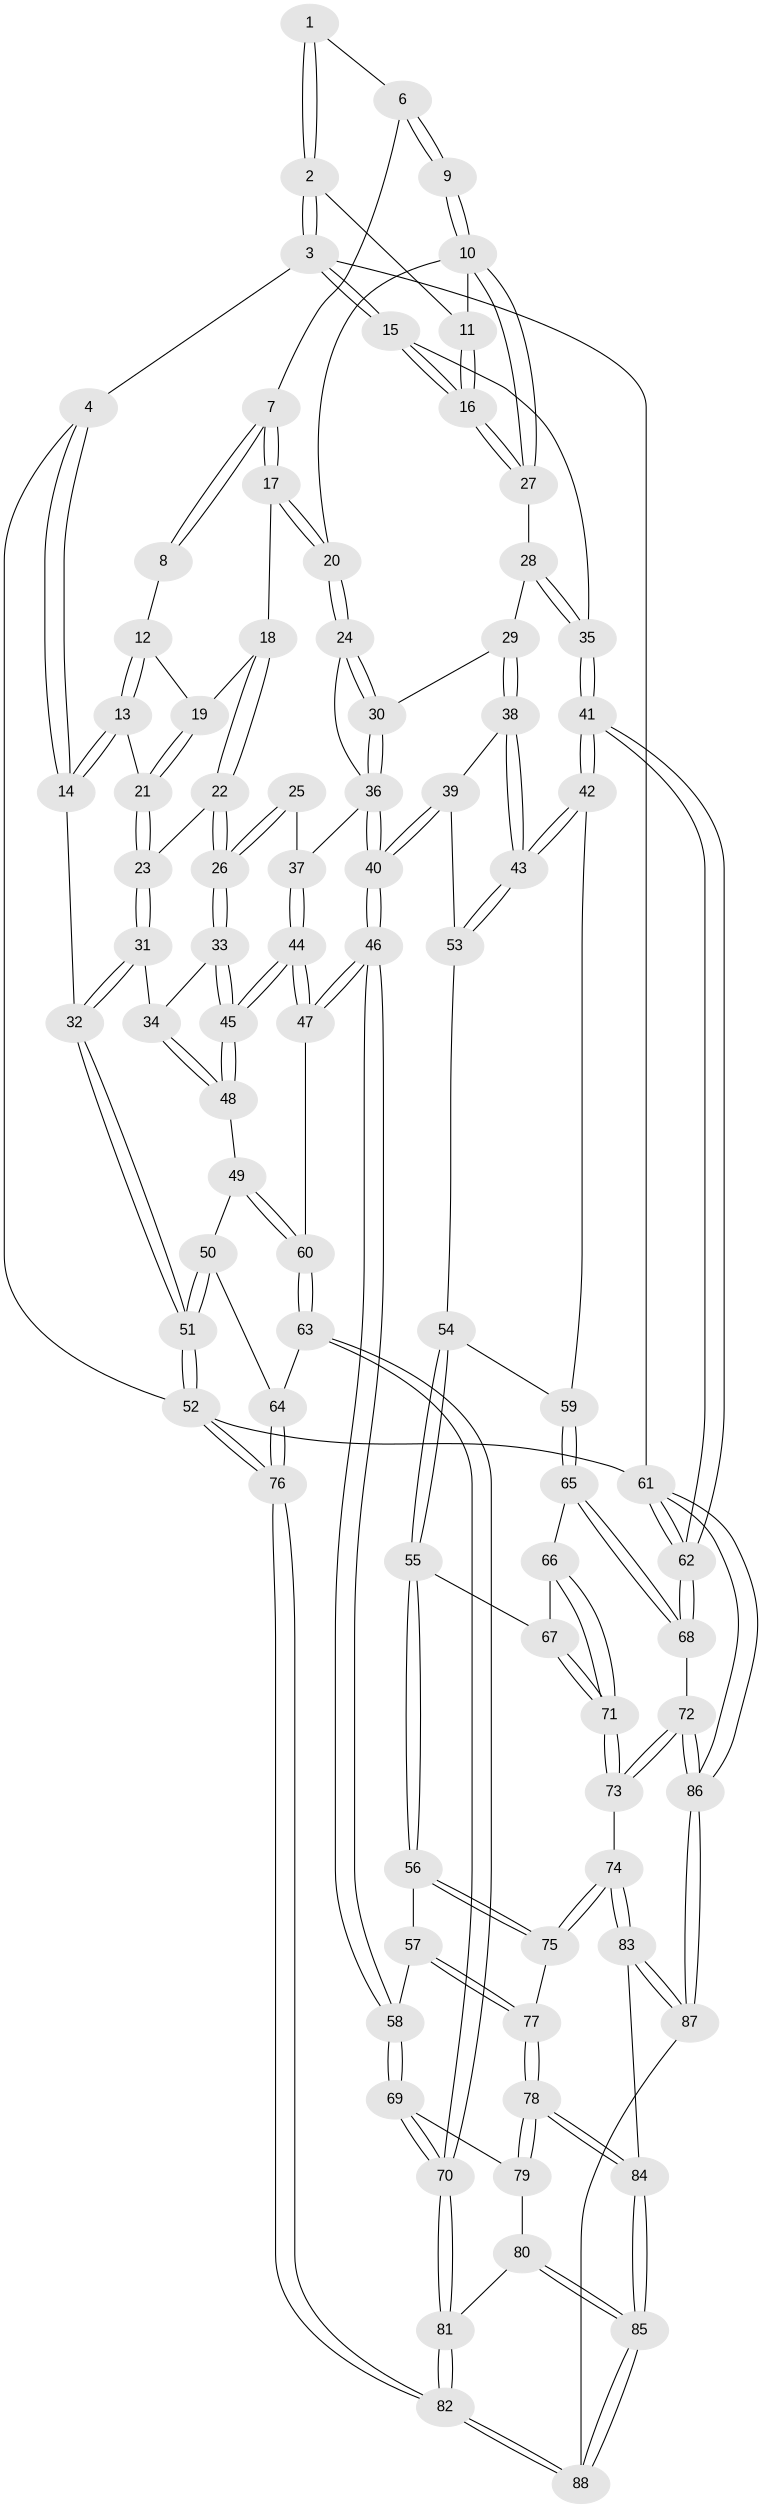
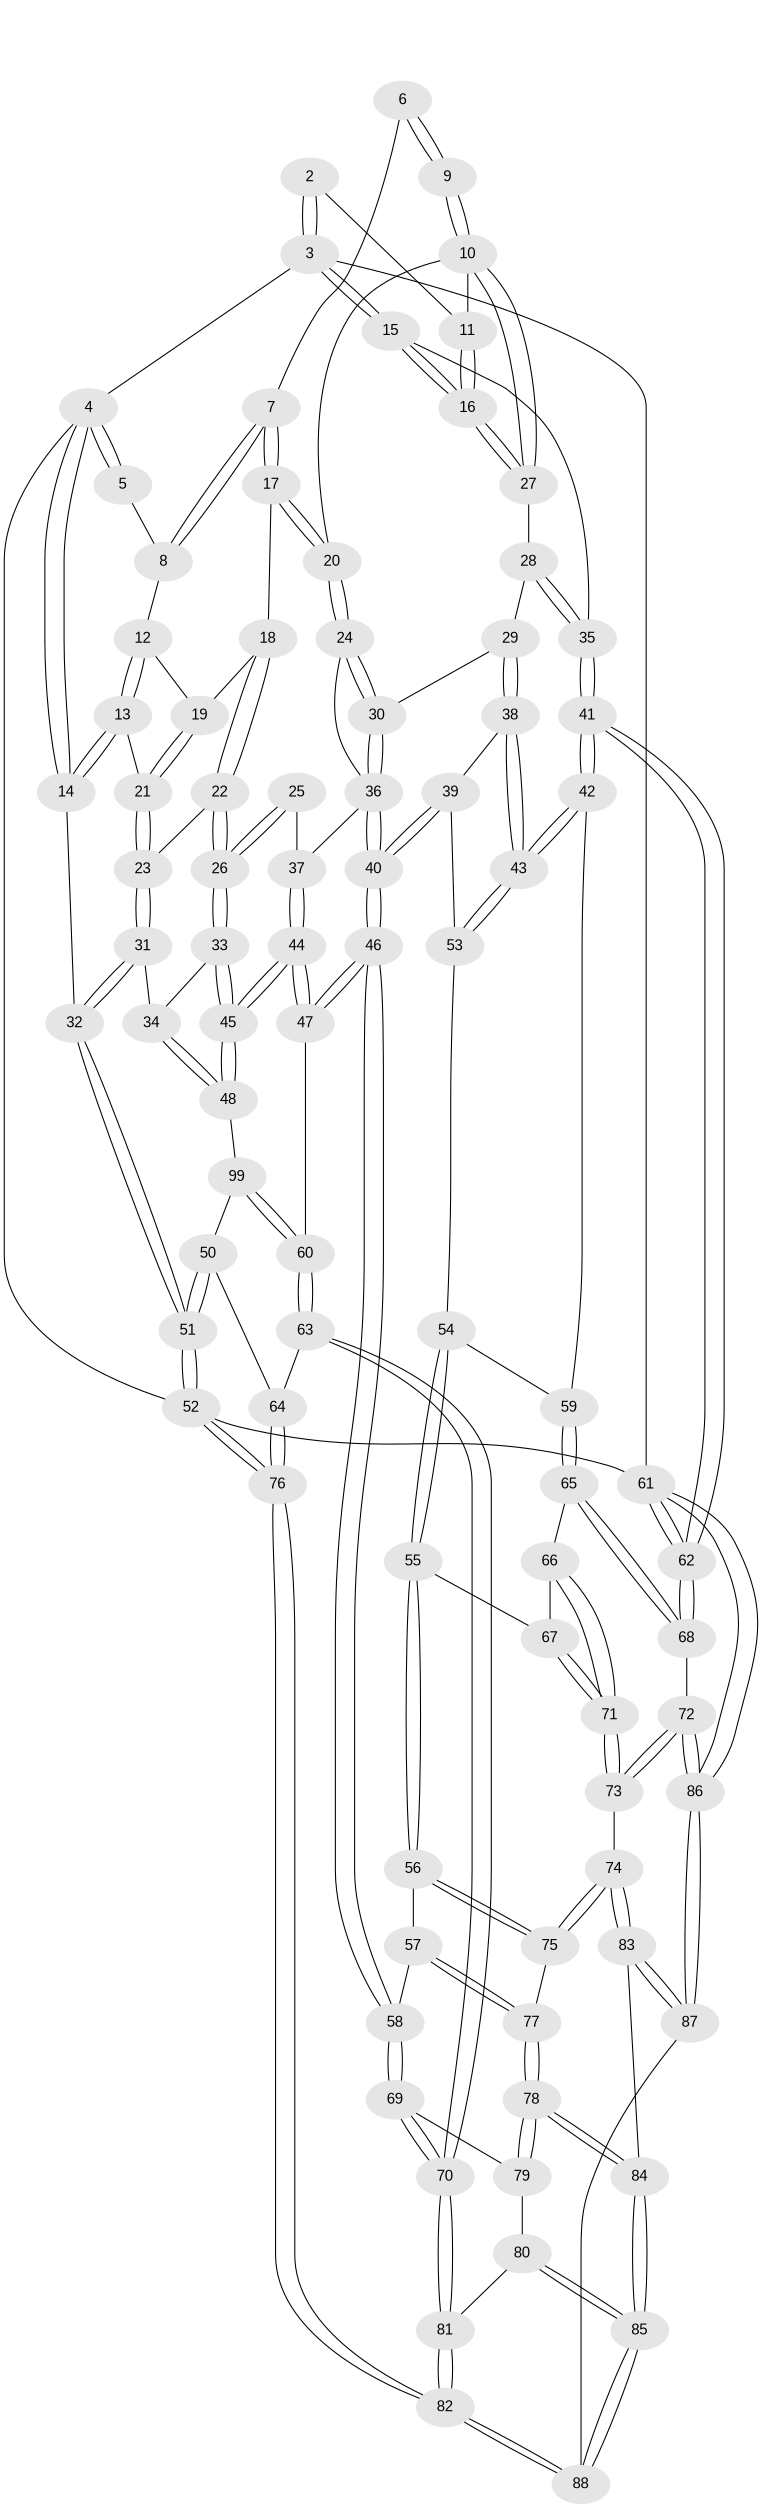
(310, 23) -> none
none -> (123, 485)
(237, 1177) -> (237, 1177)
